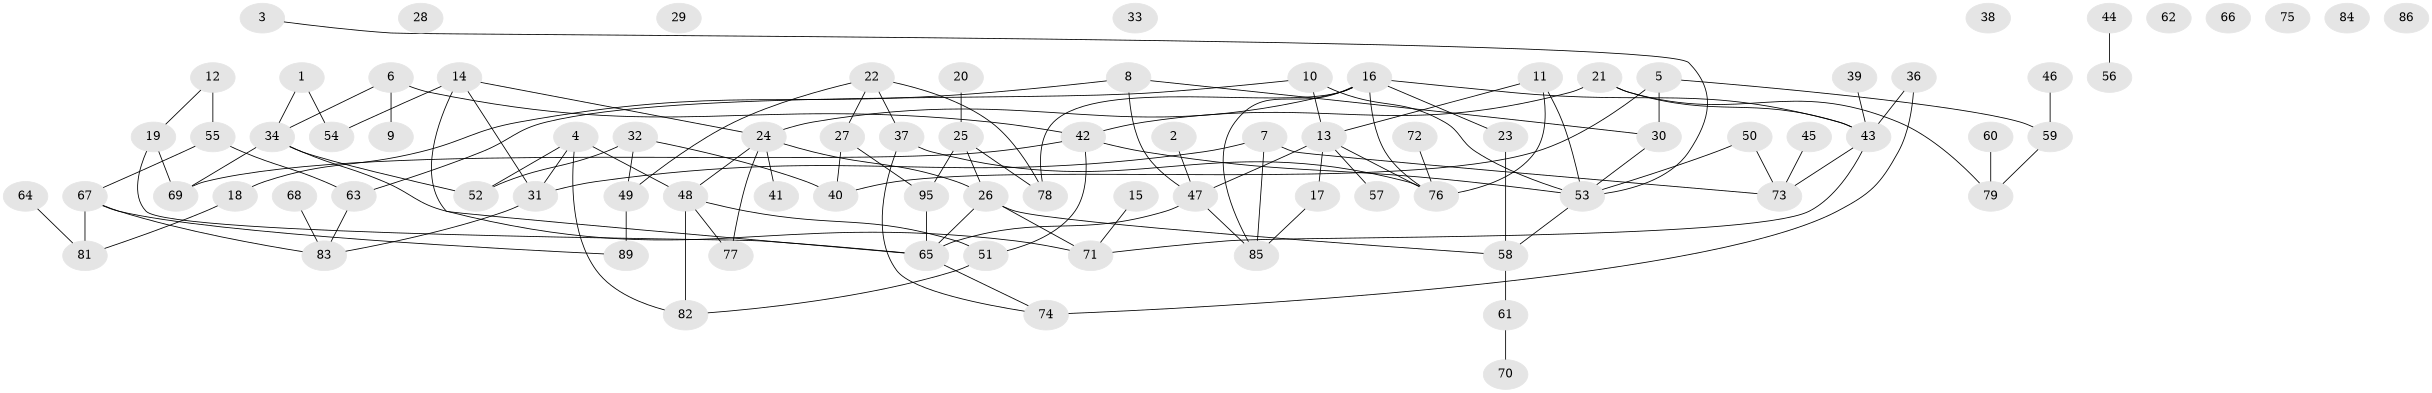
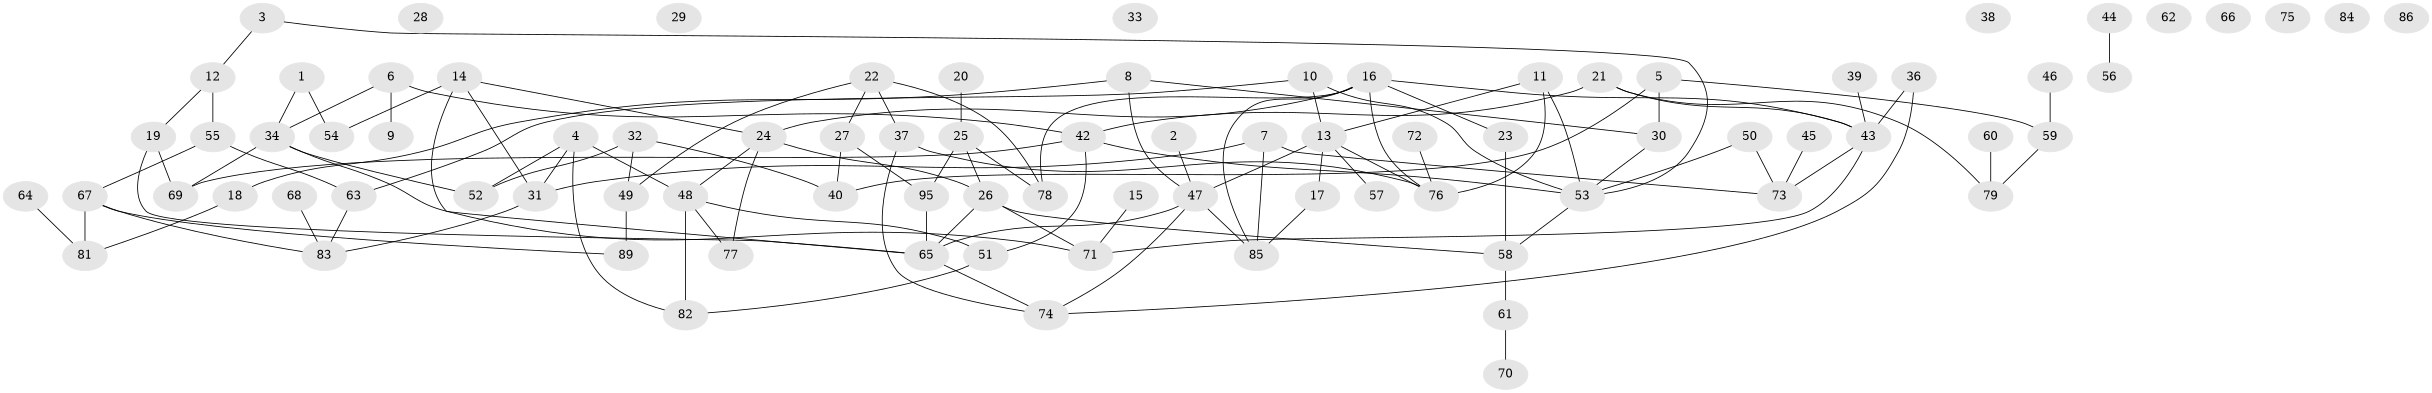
none -> (238, 48)
(776, 196) -> none
none -> (1129, 264)
